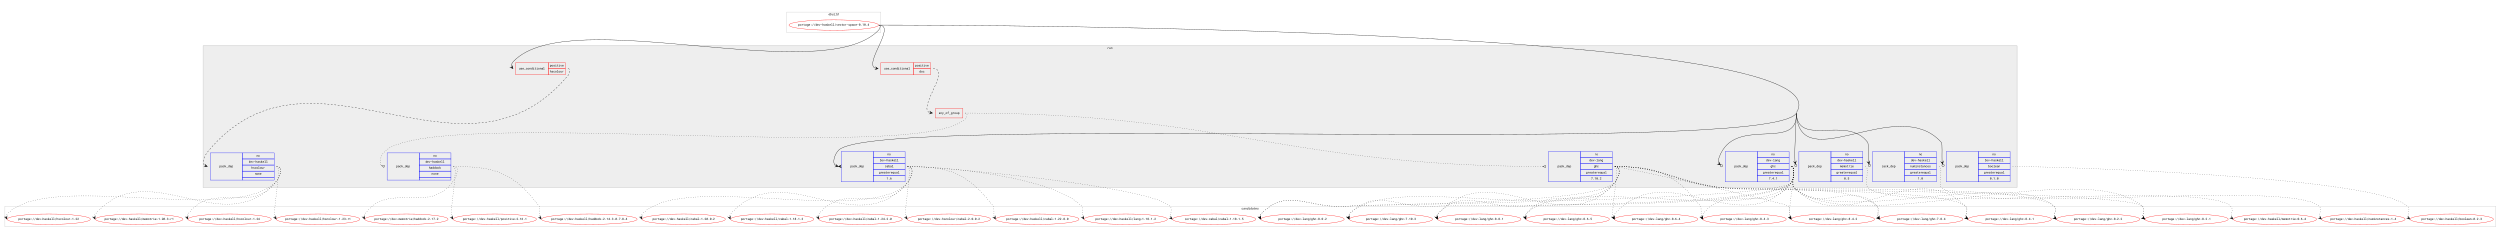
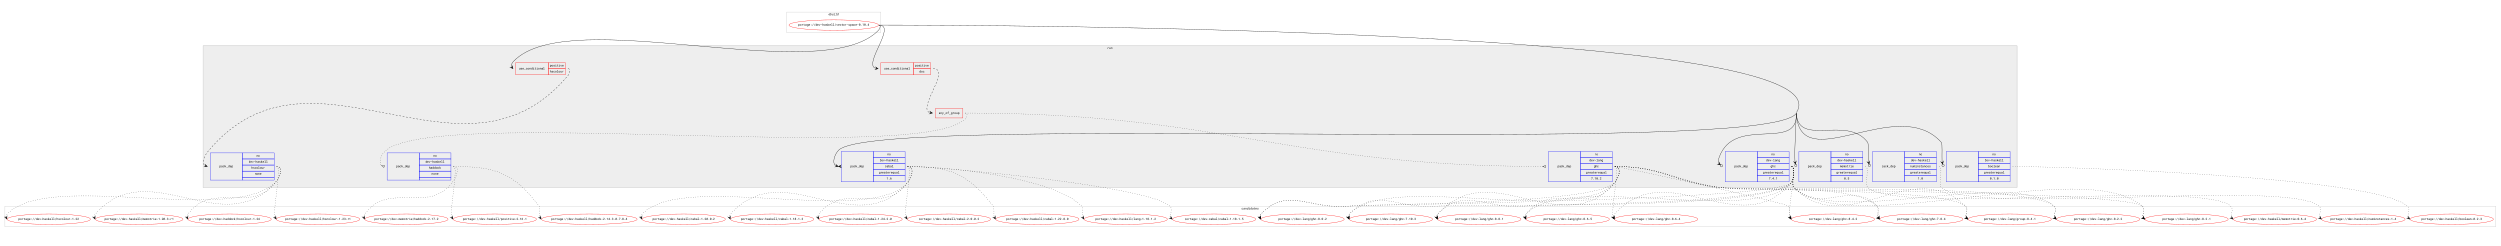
(230, 219) -> (230, 219)
(949, 219) -> (949, 219)
(1745, 219) -> none
(2010, 219) -> (2010, 219)
